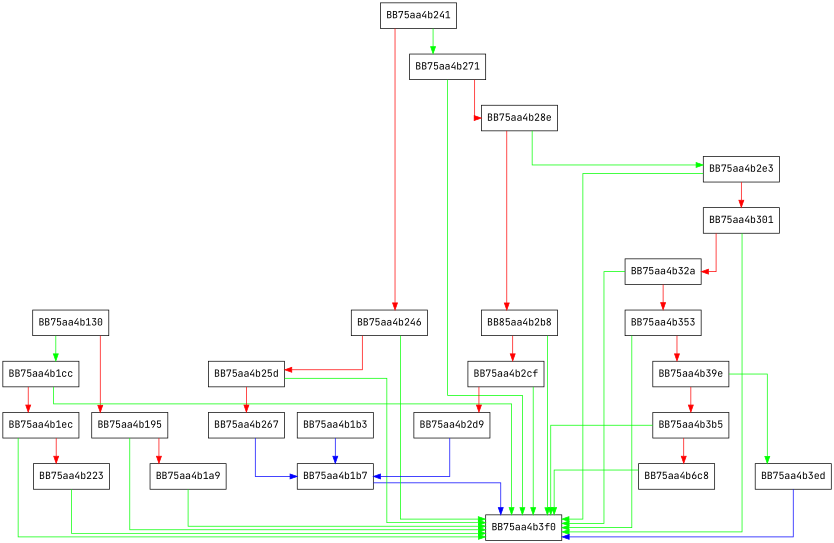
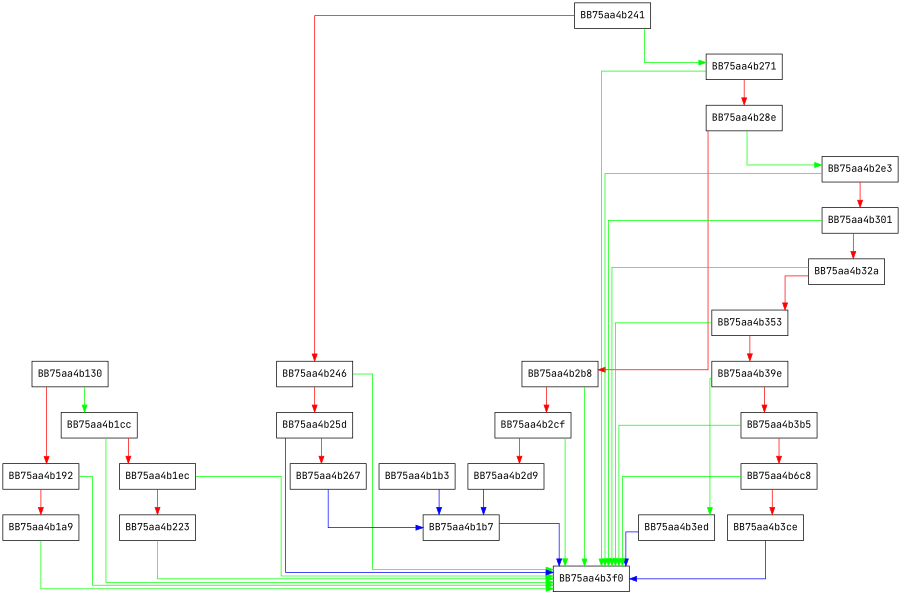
(519, 323) -> (560, 374)
(130, 425) -> (41, 476)
(387, 445) -> (286, 566)
none -> (766, 528)
